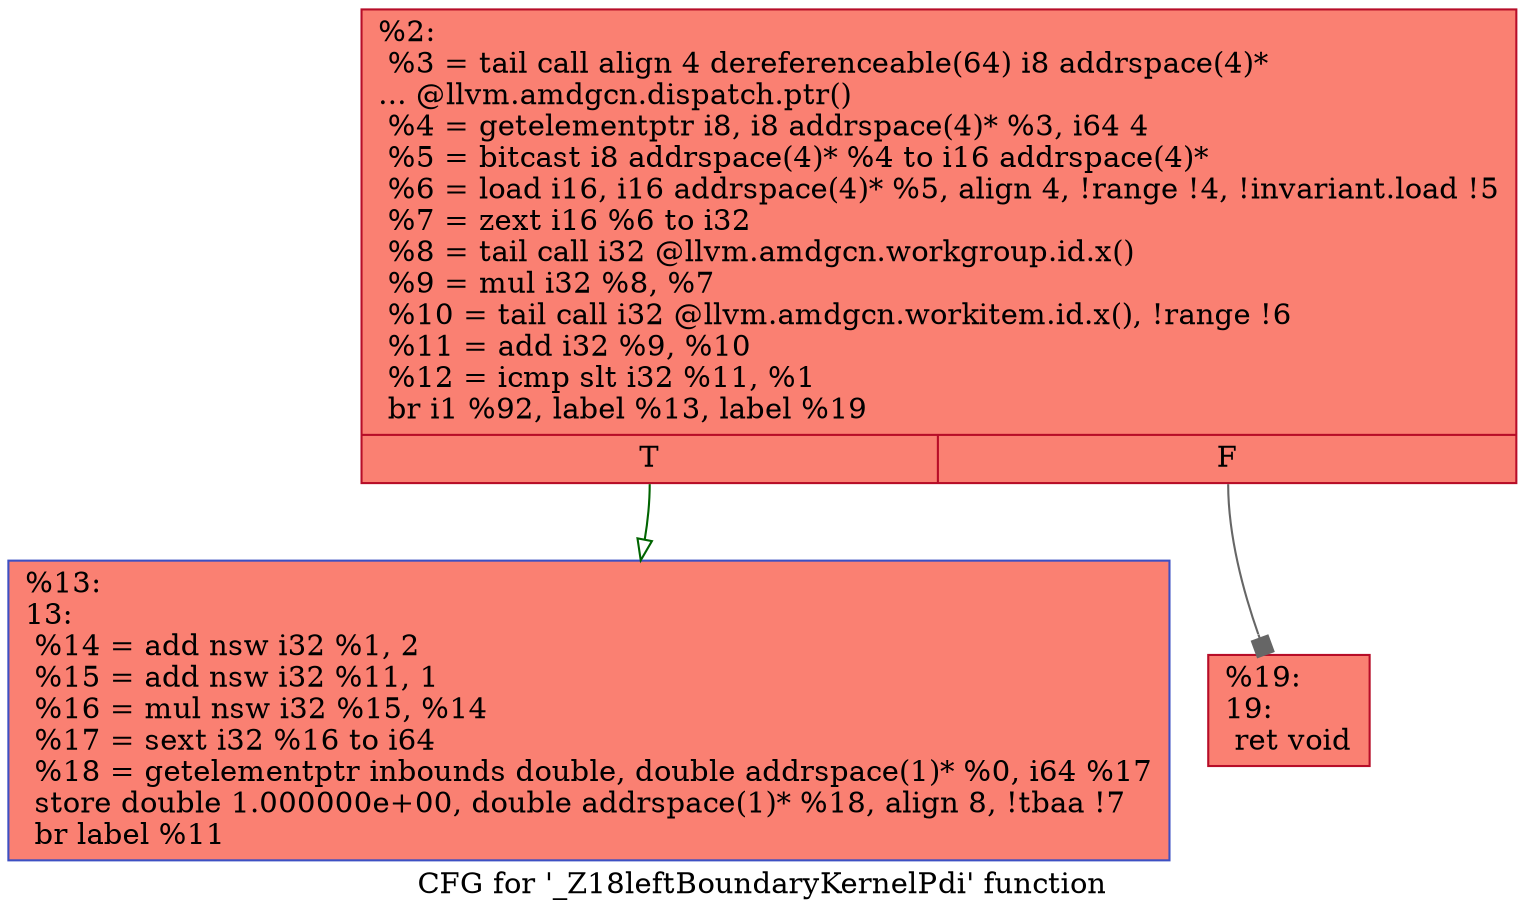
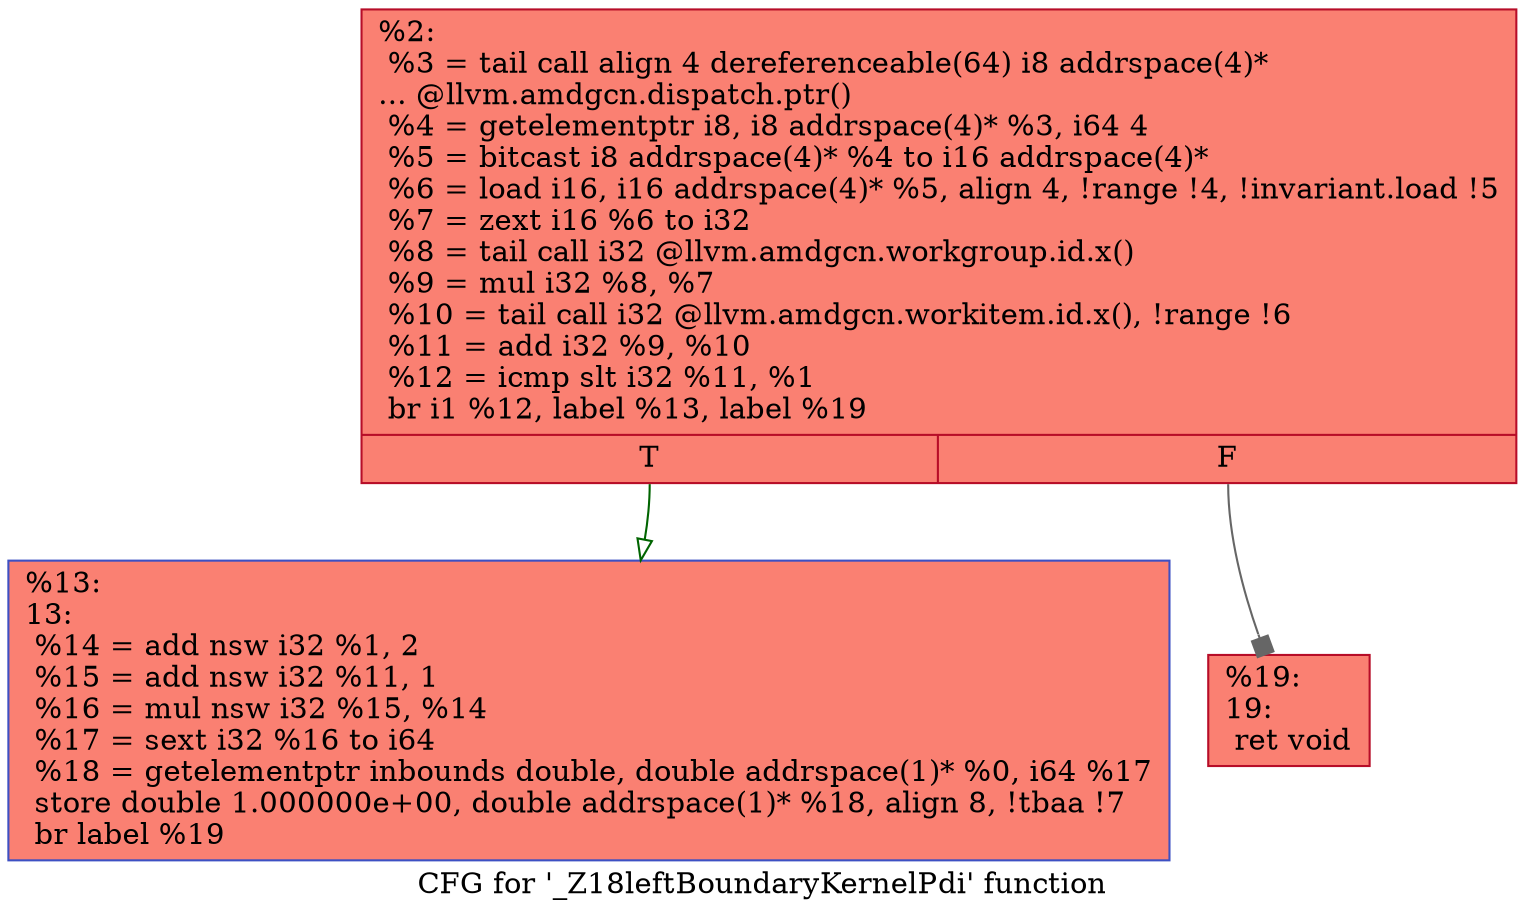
(624, 410) -> (624, 410)
(126, 835) -> (126, 835)
